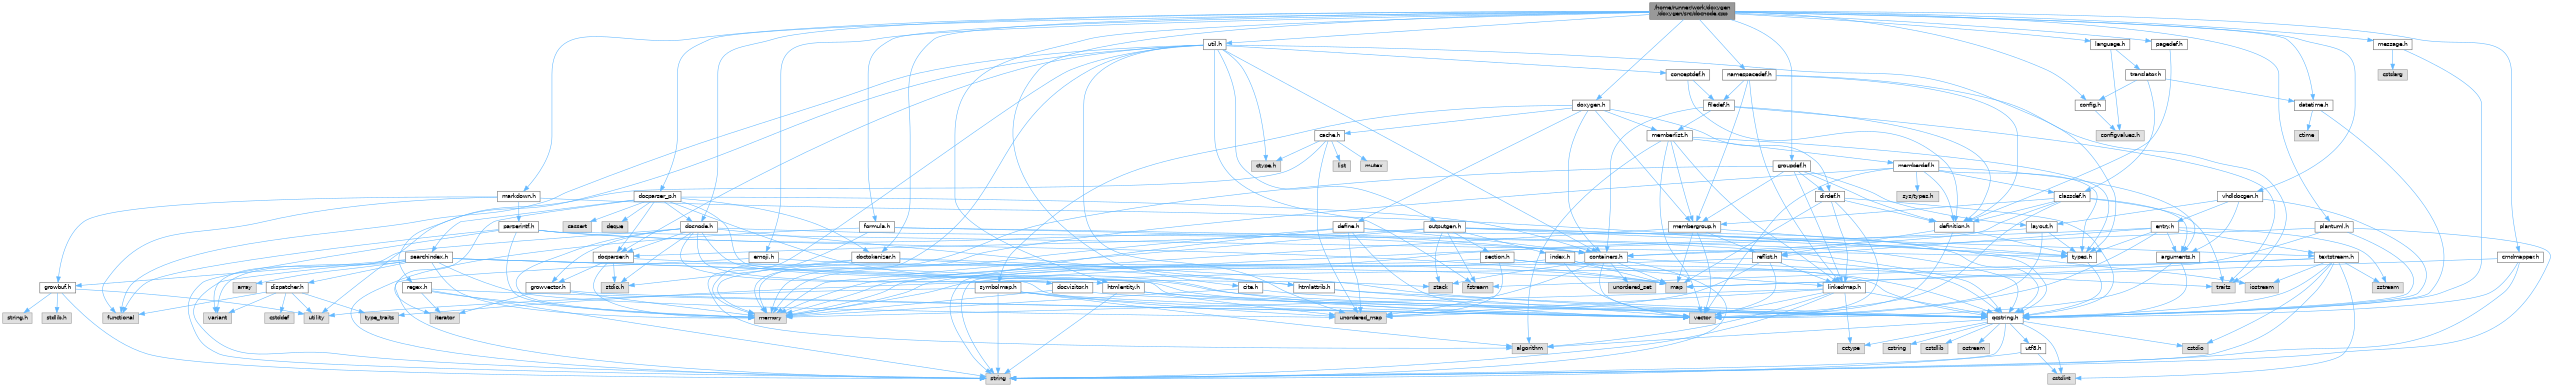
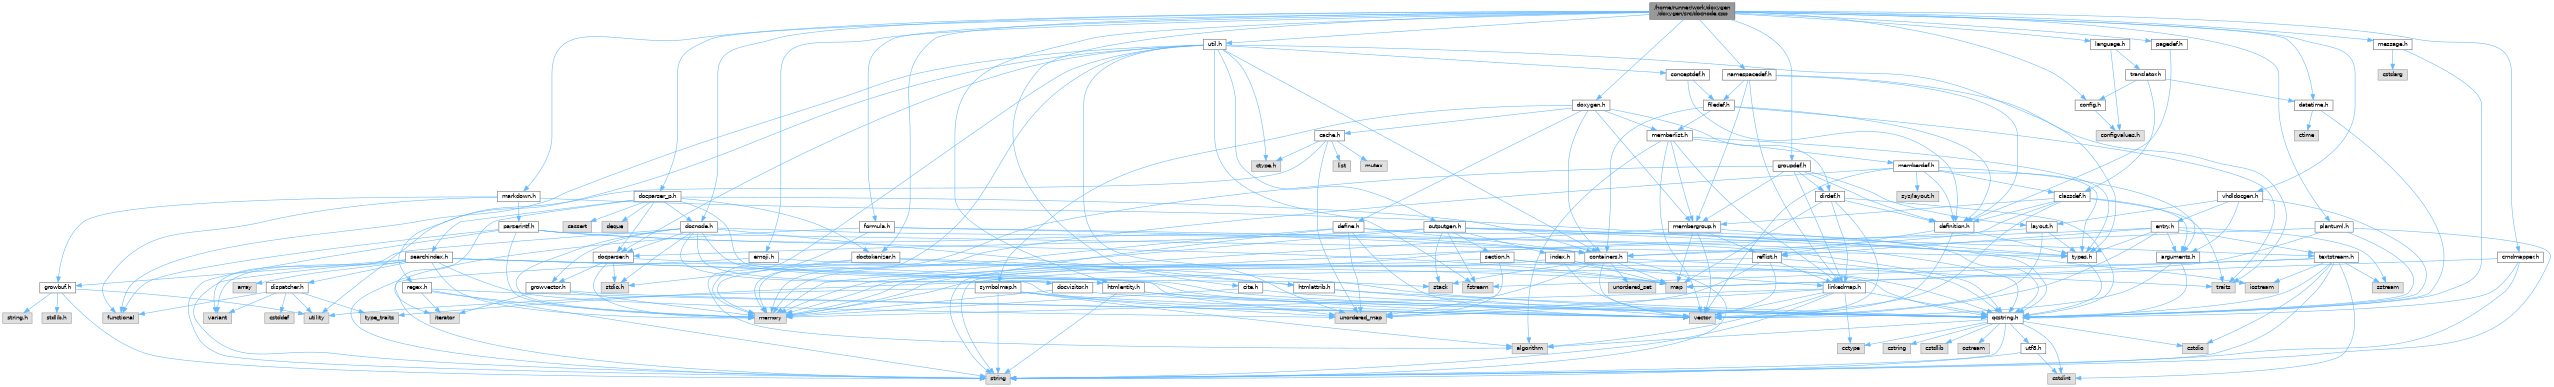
(1918, 197) -> (1918, 197)
(1172, 282) -> none
